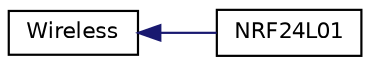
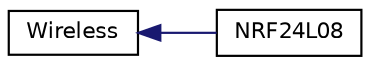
(289, 33) -> (289, 33)
